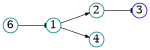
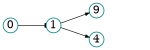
(97, 11) -> (97, 11)
(140, 11) -> none
(11, 25) -> (11, 25)
